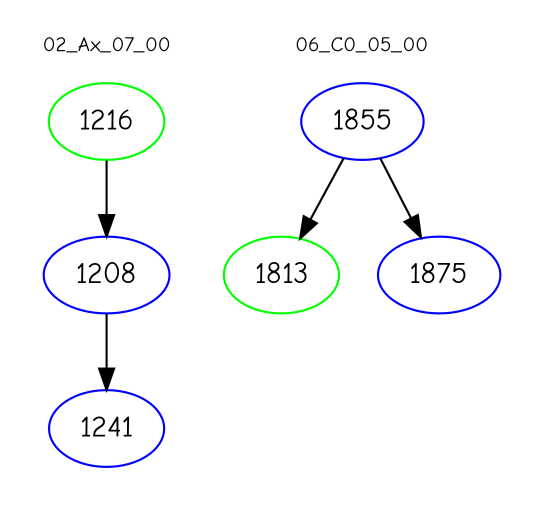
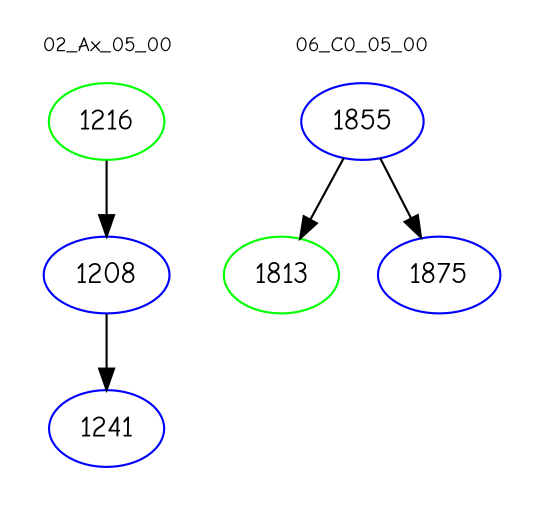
(108, 46) -> (108, 46)
